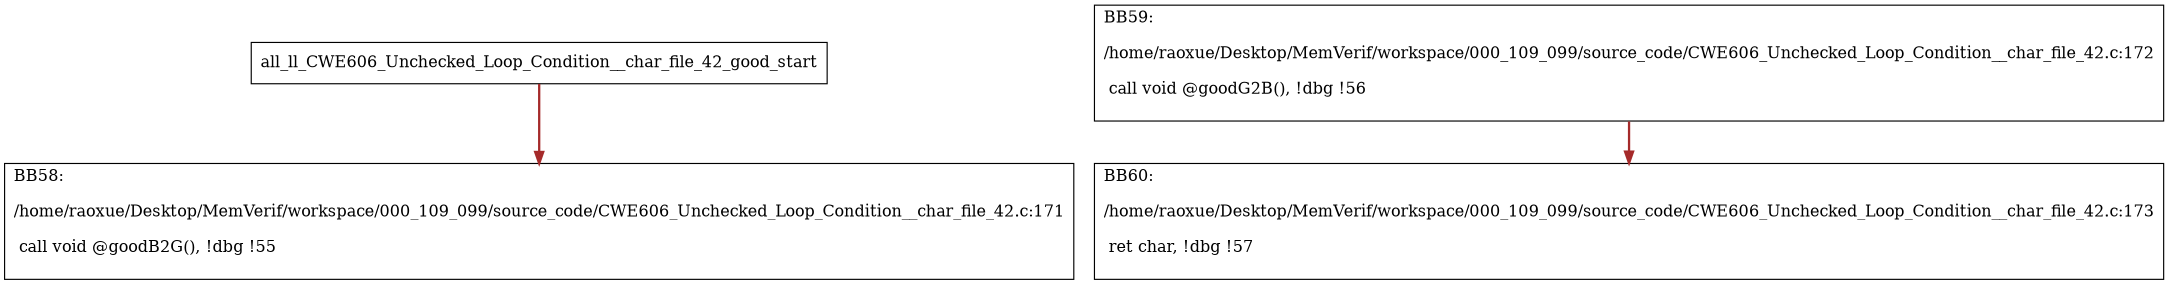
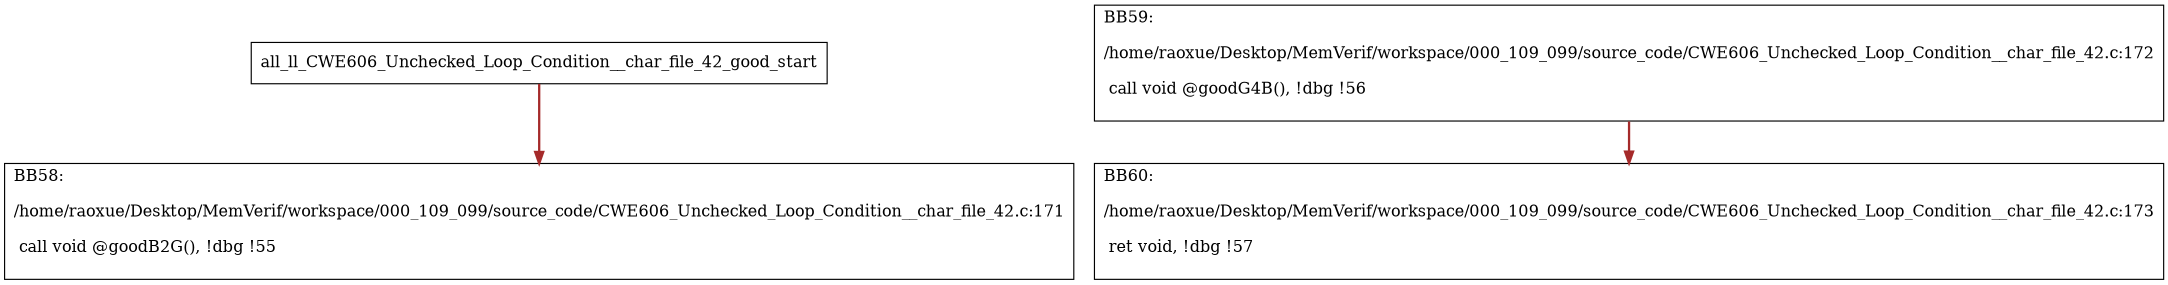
(1235, 89) -> (1235, 89)
(1179, 247) -> (1179, 247)
